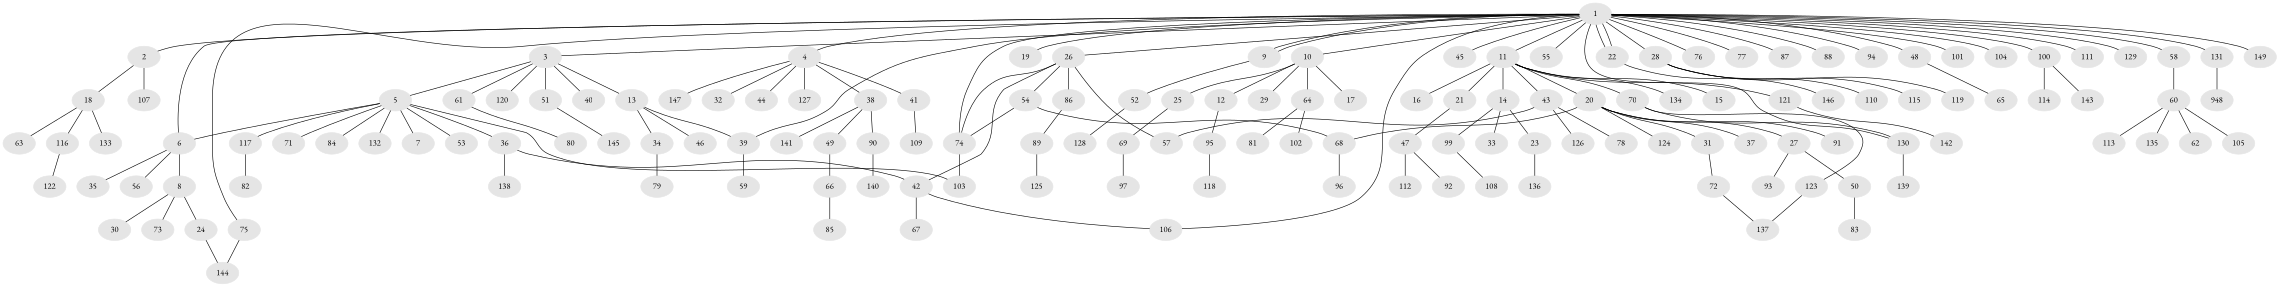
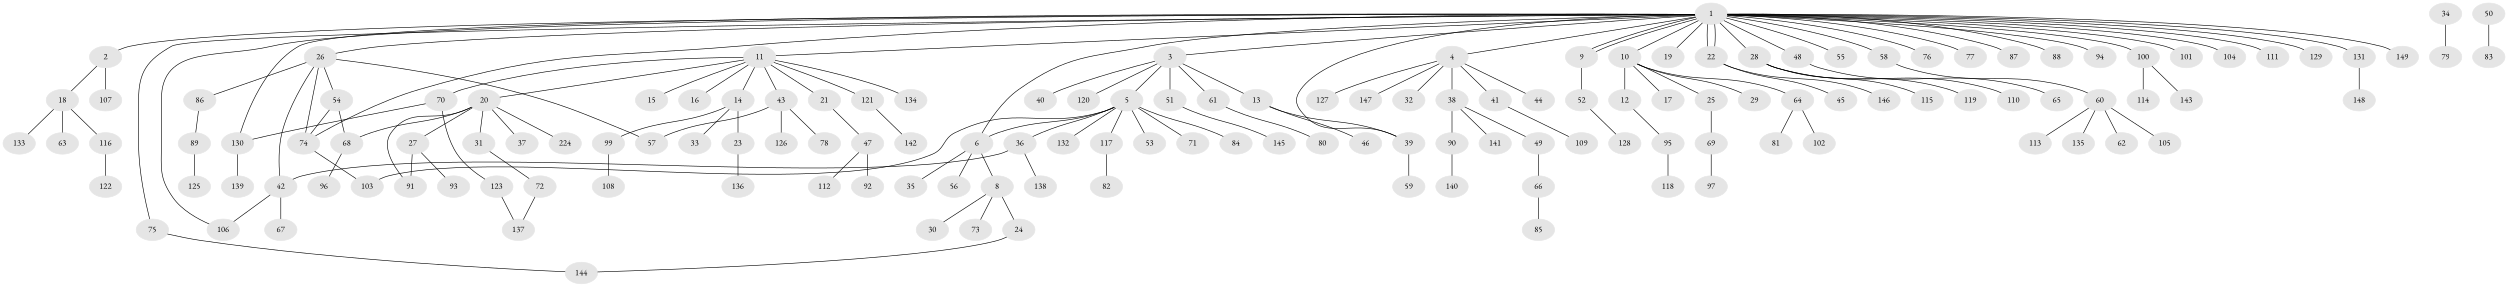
(1526, 32) -> (1795, 82)
(2217, 100) -> (2359, 100)
(644, 122) -> none
(418, 143) -> none
(1664, 143) -> (565, 143)
(1824, 165) -> (411, 168)
